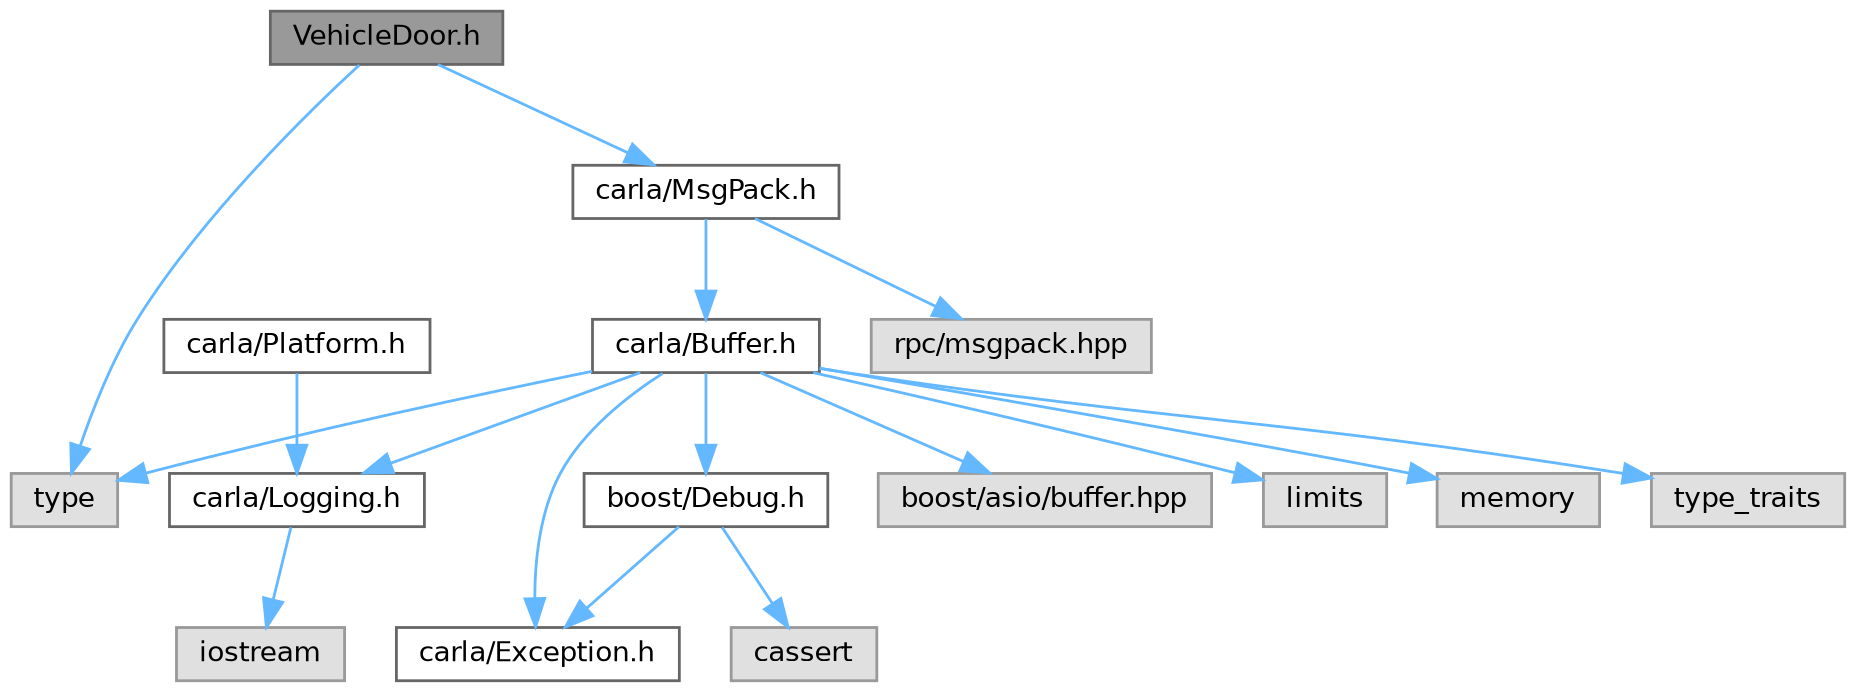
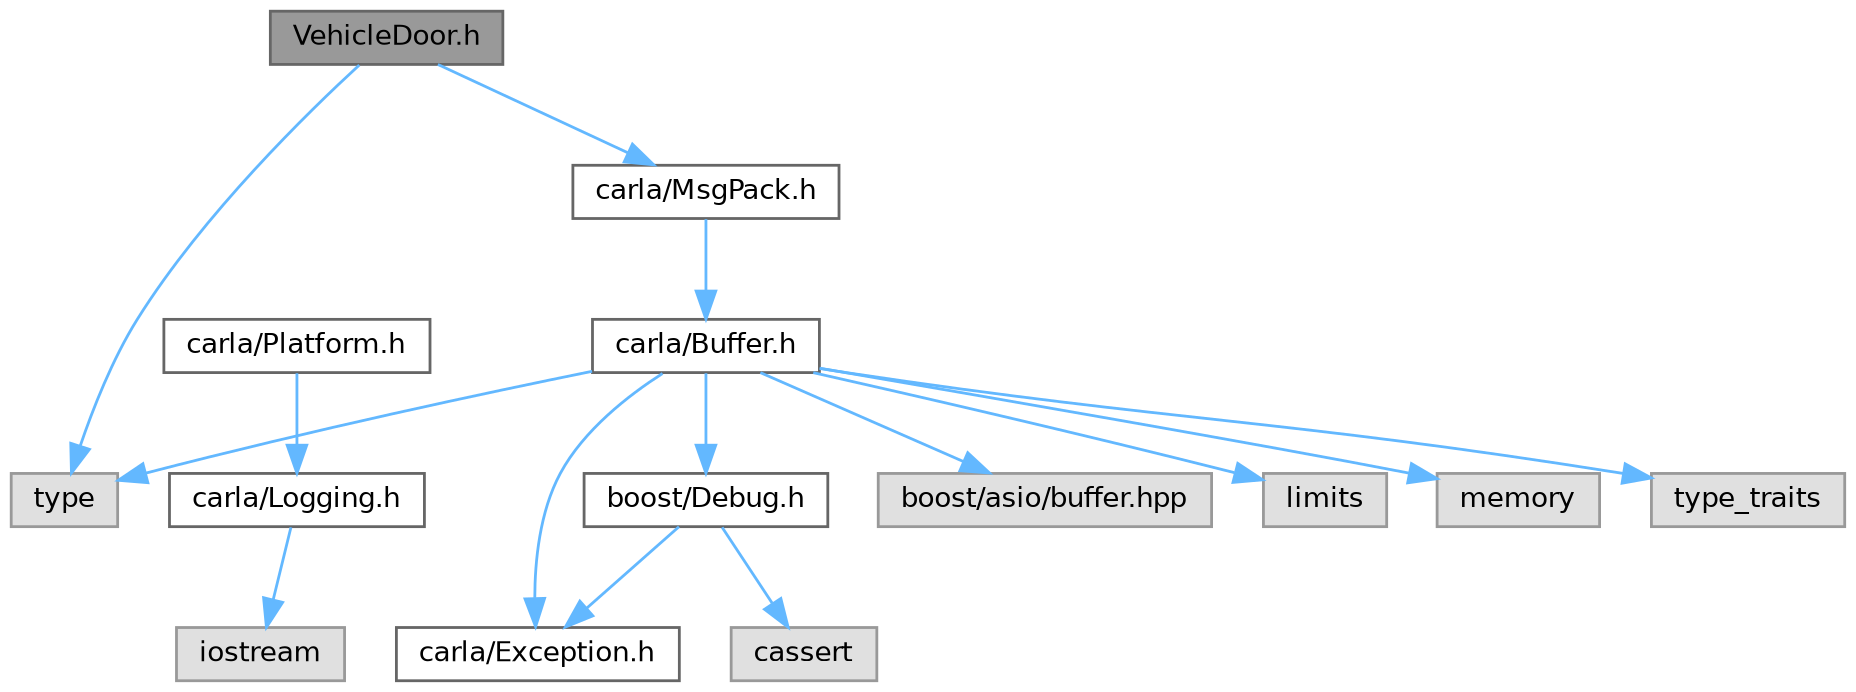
(1011, 346) -> none
(515, 418) -> none
